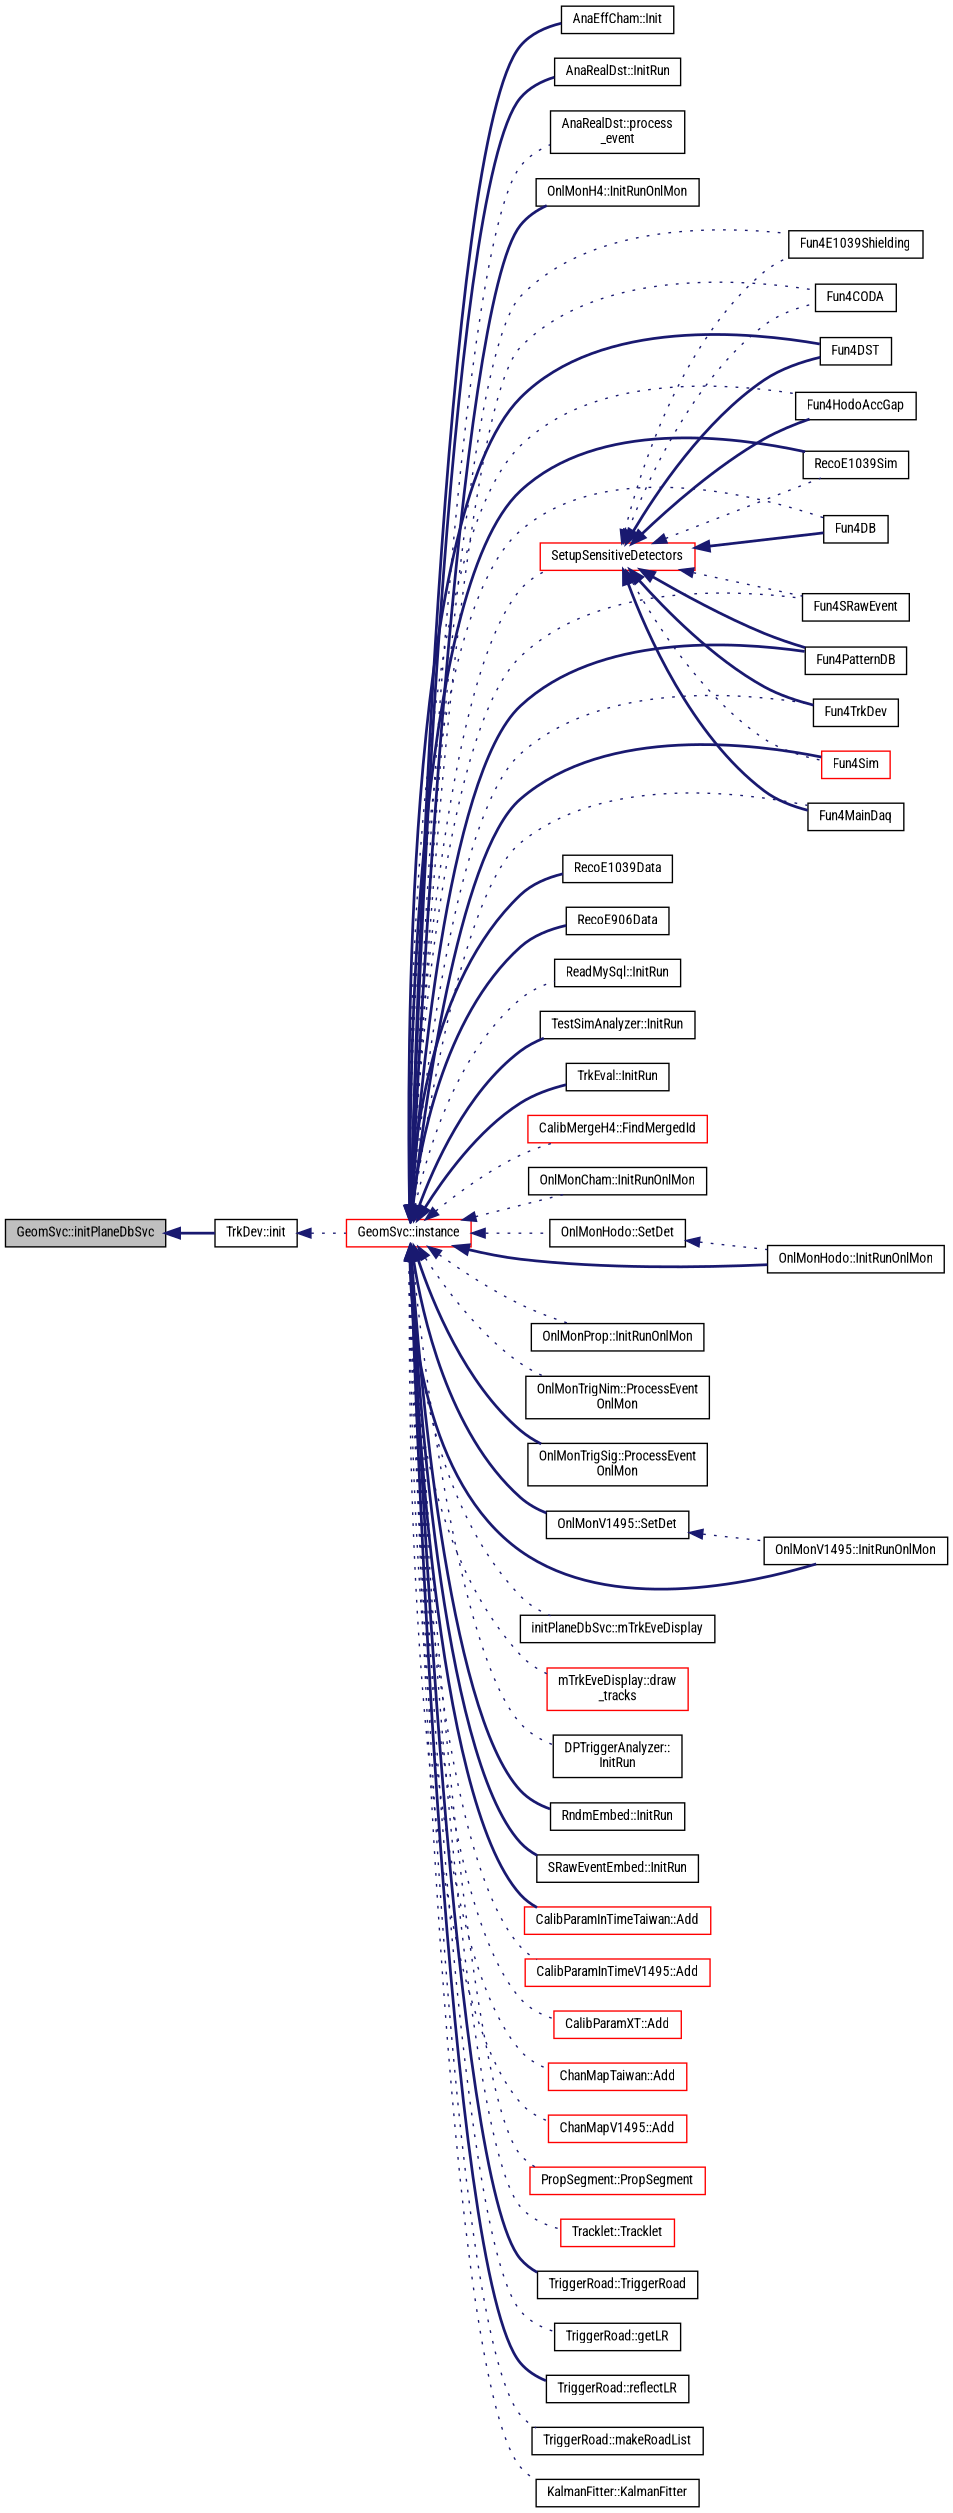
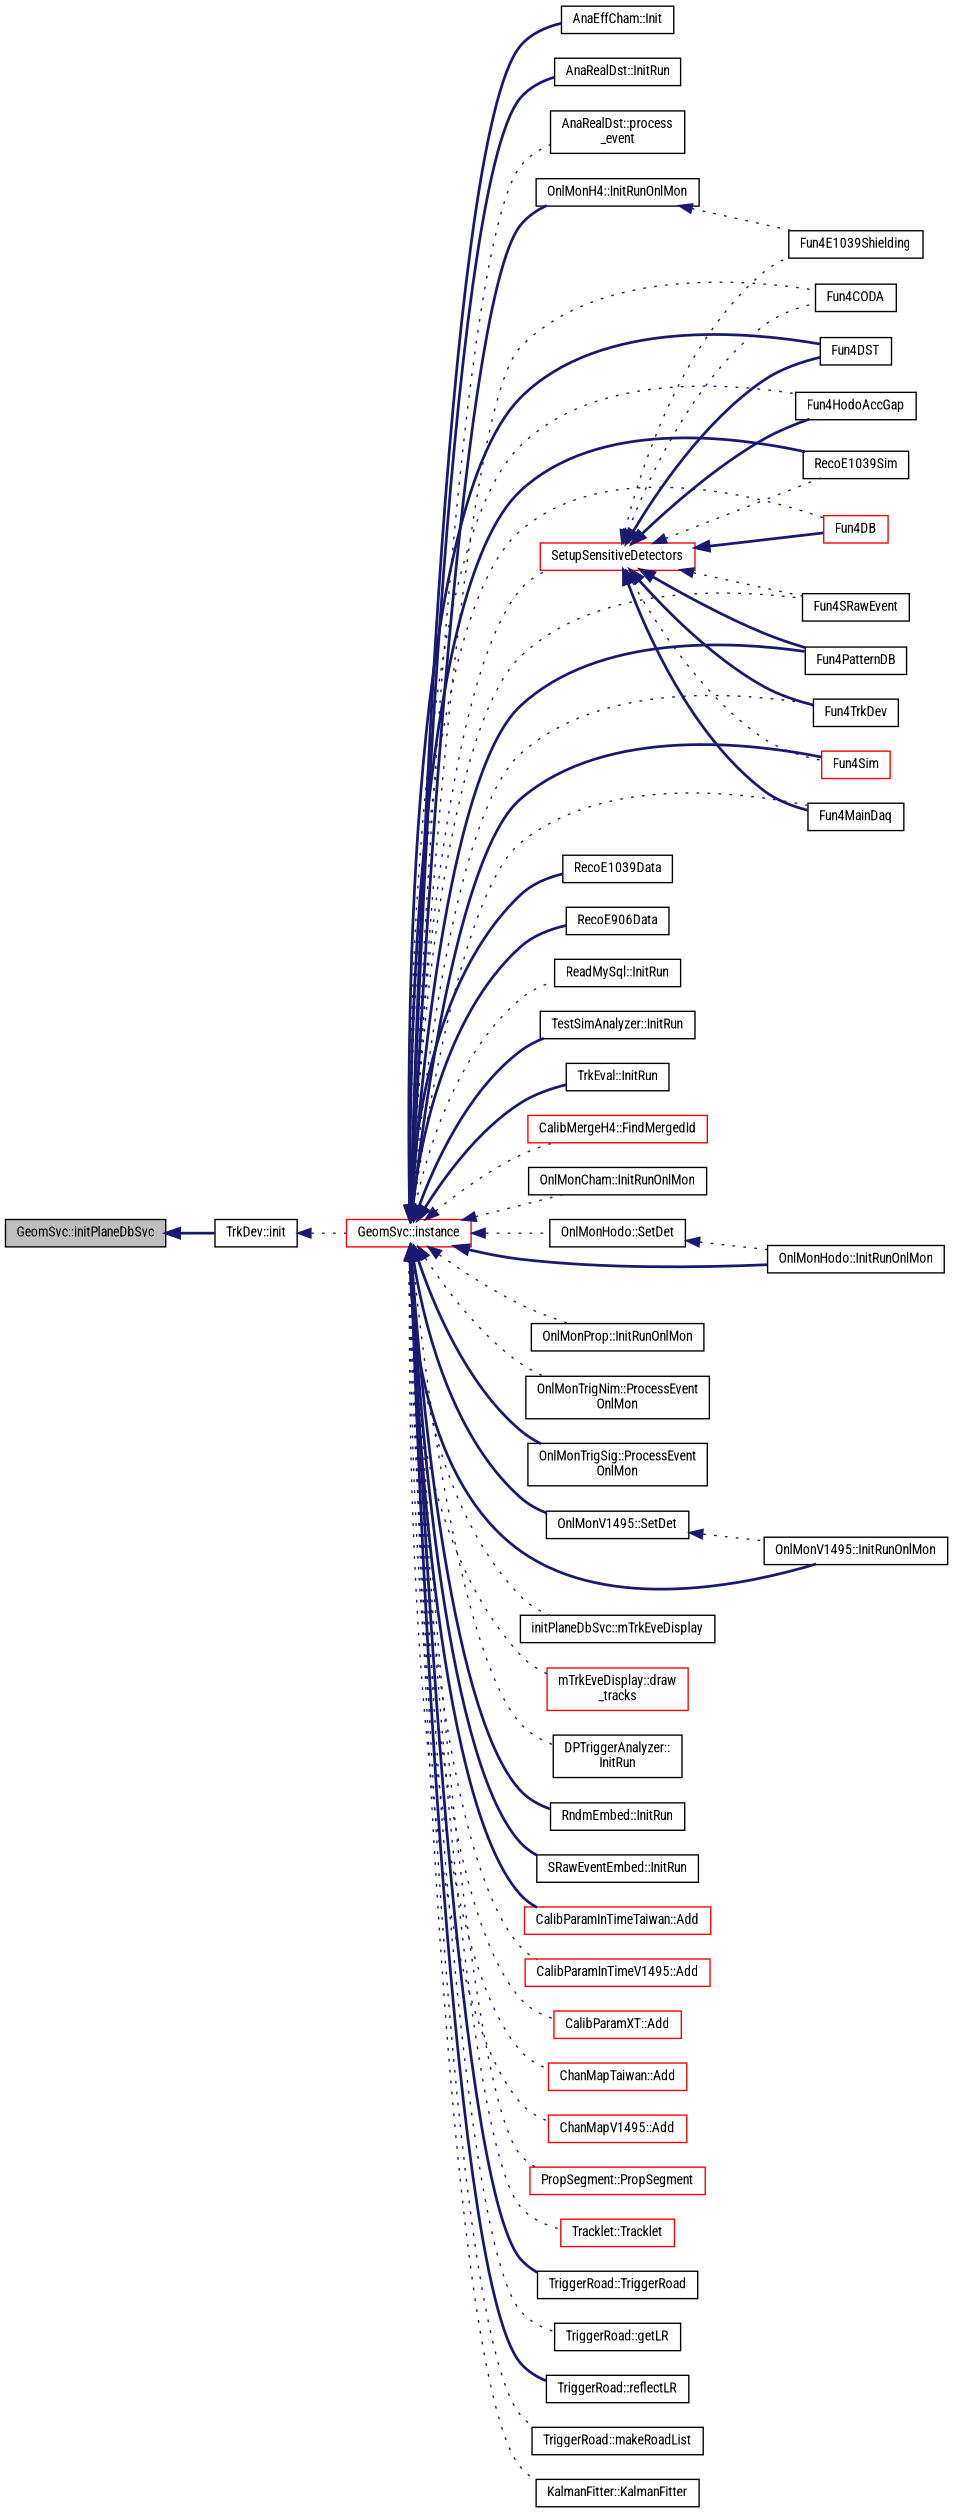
(487, 398) -> (744, 220)
(856, 529) -> (856, 529)
